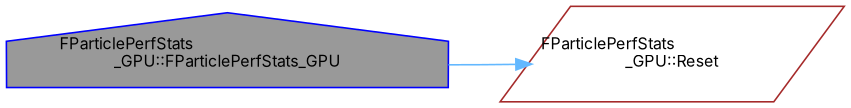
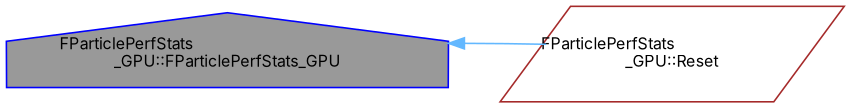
(482, 65) -> (506, 44)
